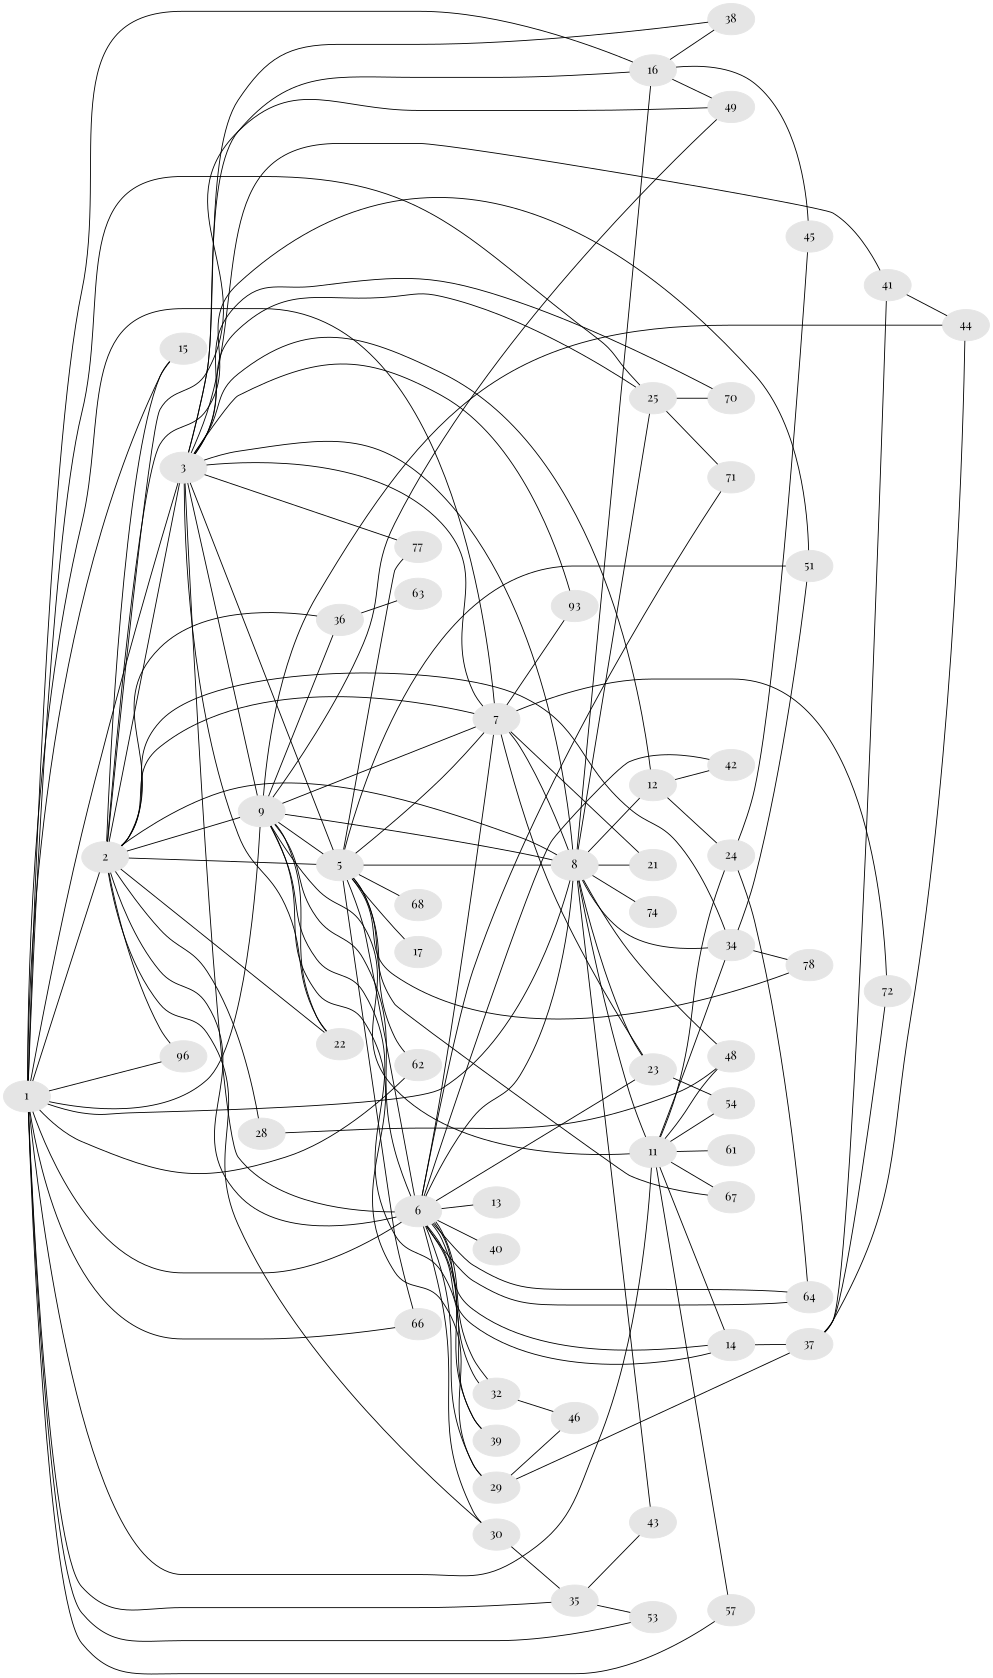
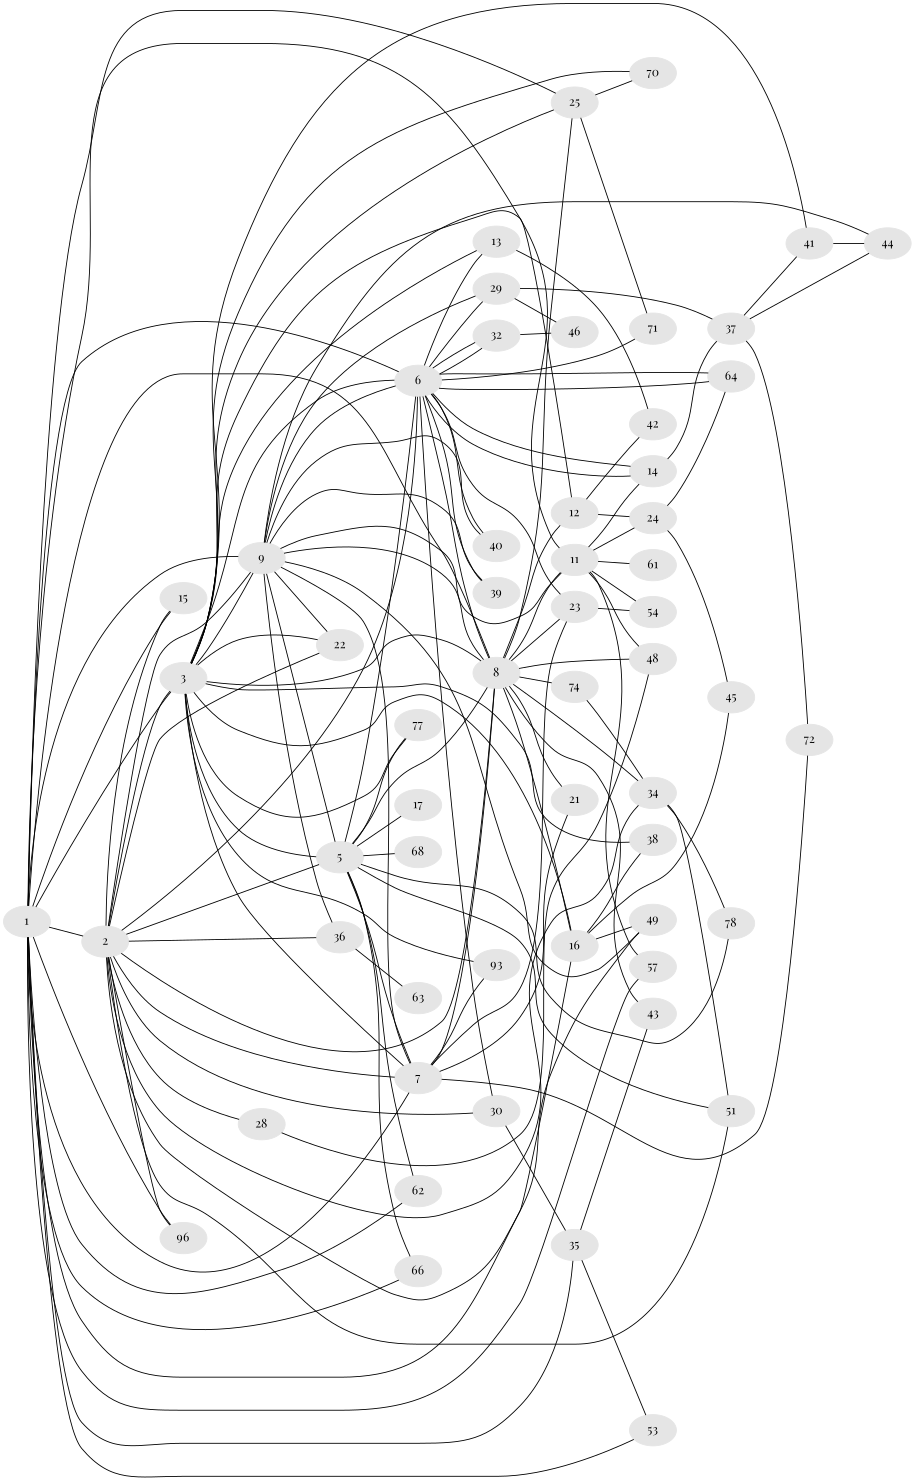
none -> (267, 412)
none -> (373, 443)
(517, 926) -> (602, 313)
(461, 966) -> none
(693, 1049) -> (611, 733)
(731, 1197) -> none
